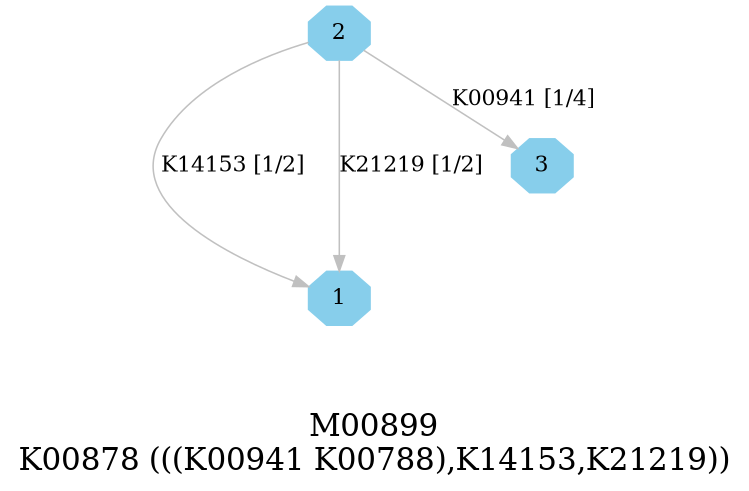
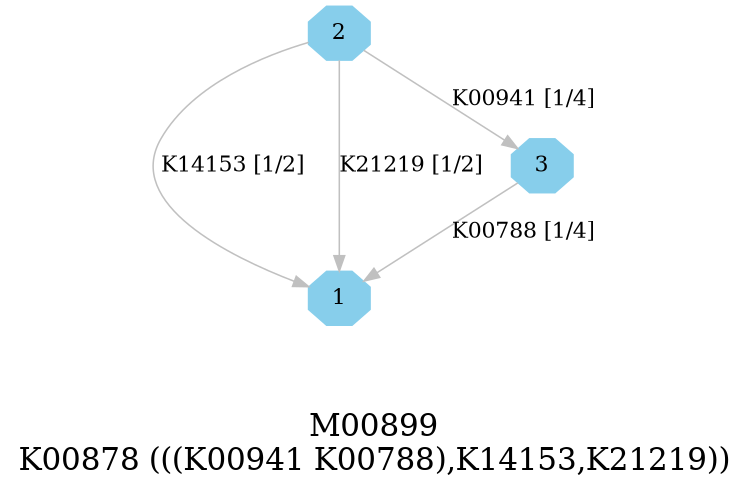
none -> (447, 228)
